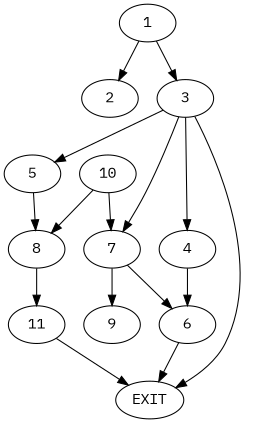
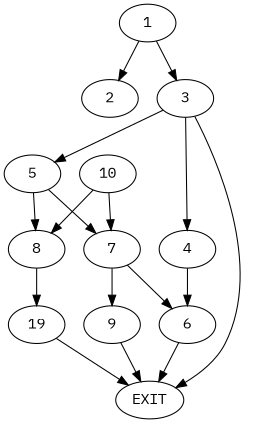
(156, 171) -> (67, 207)
(37, 325) -> (37, 325)
none -> (128, 357)
